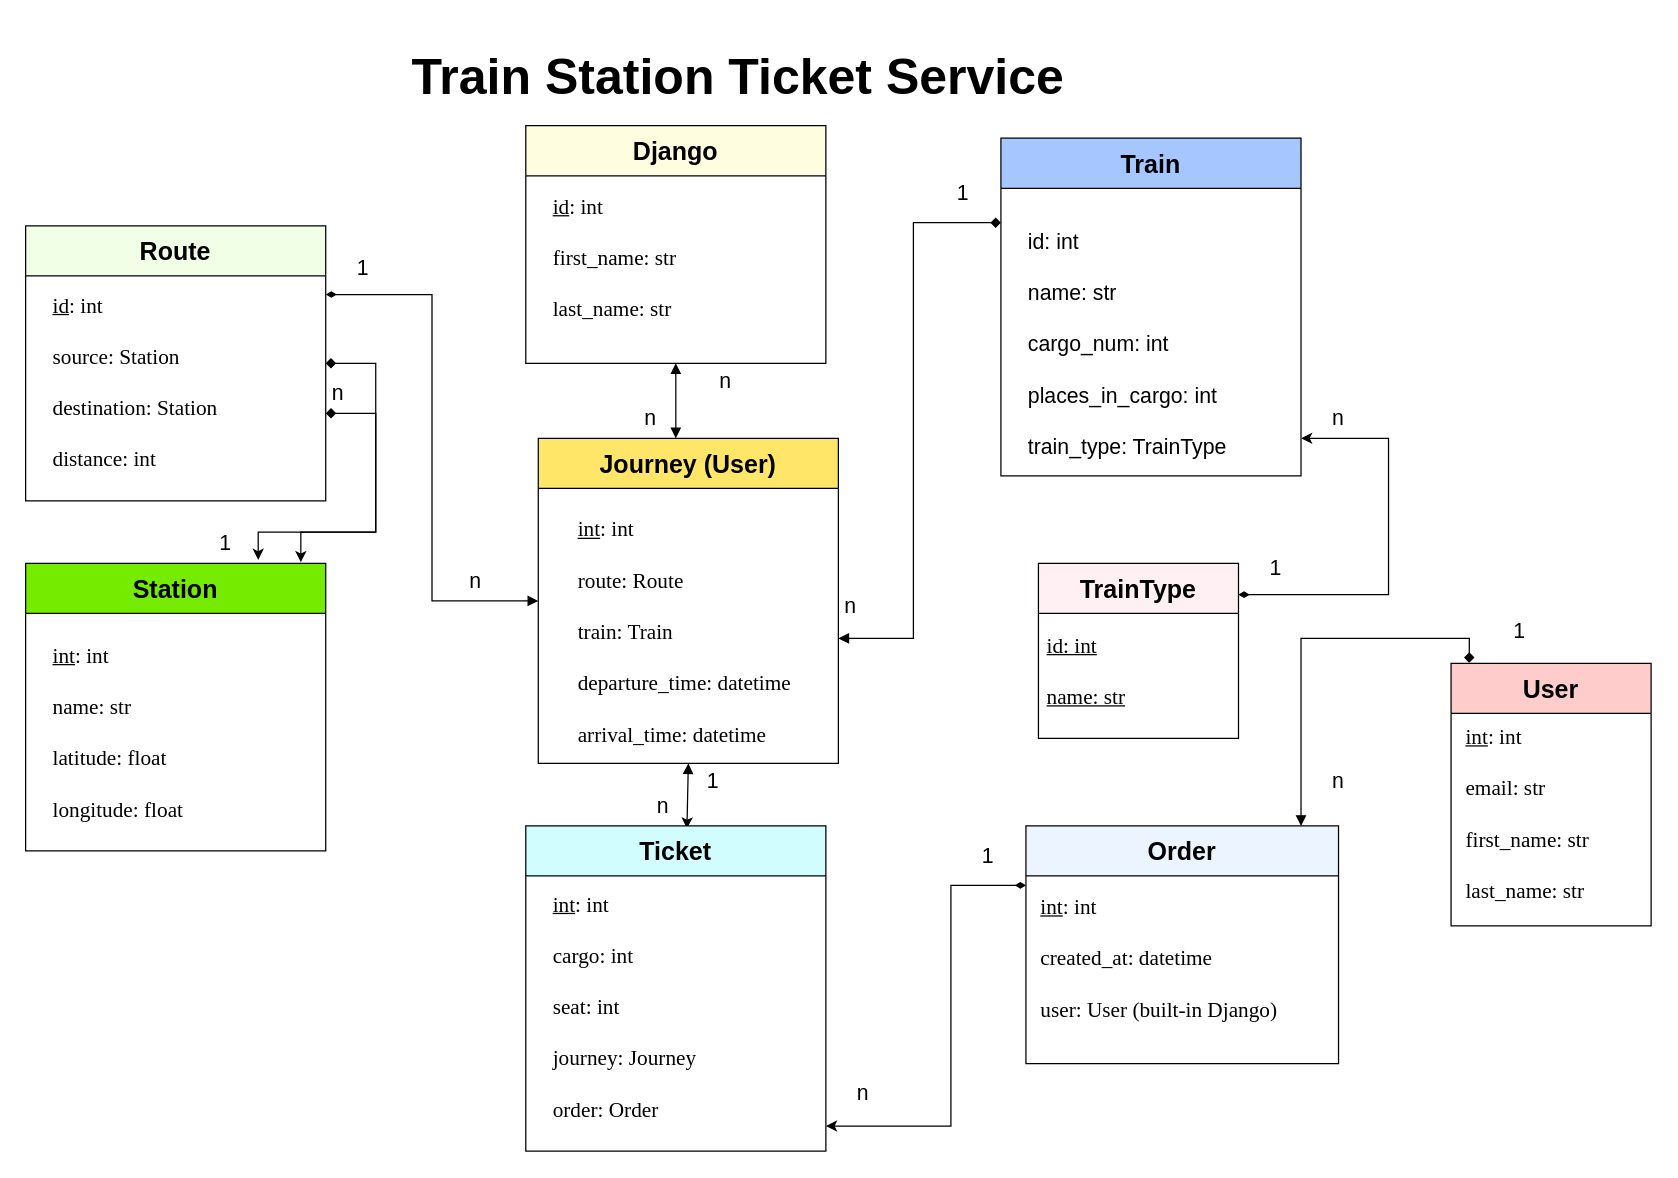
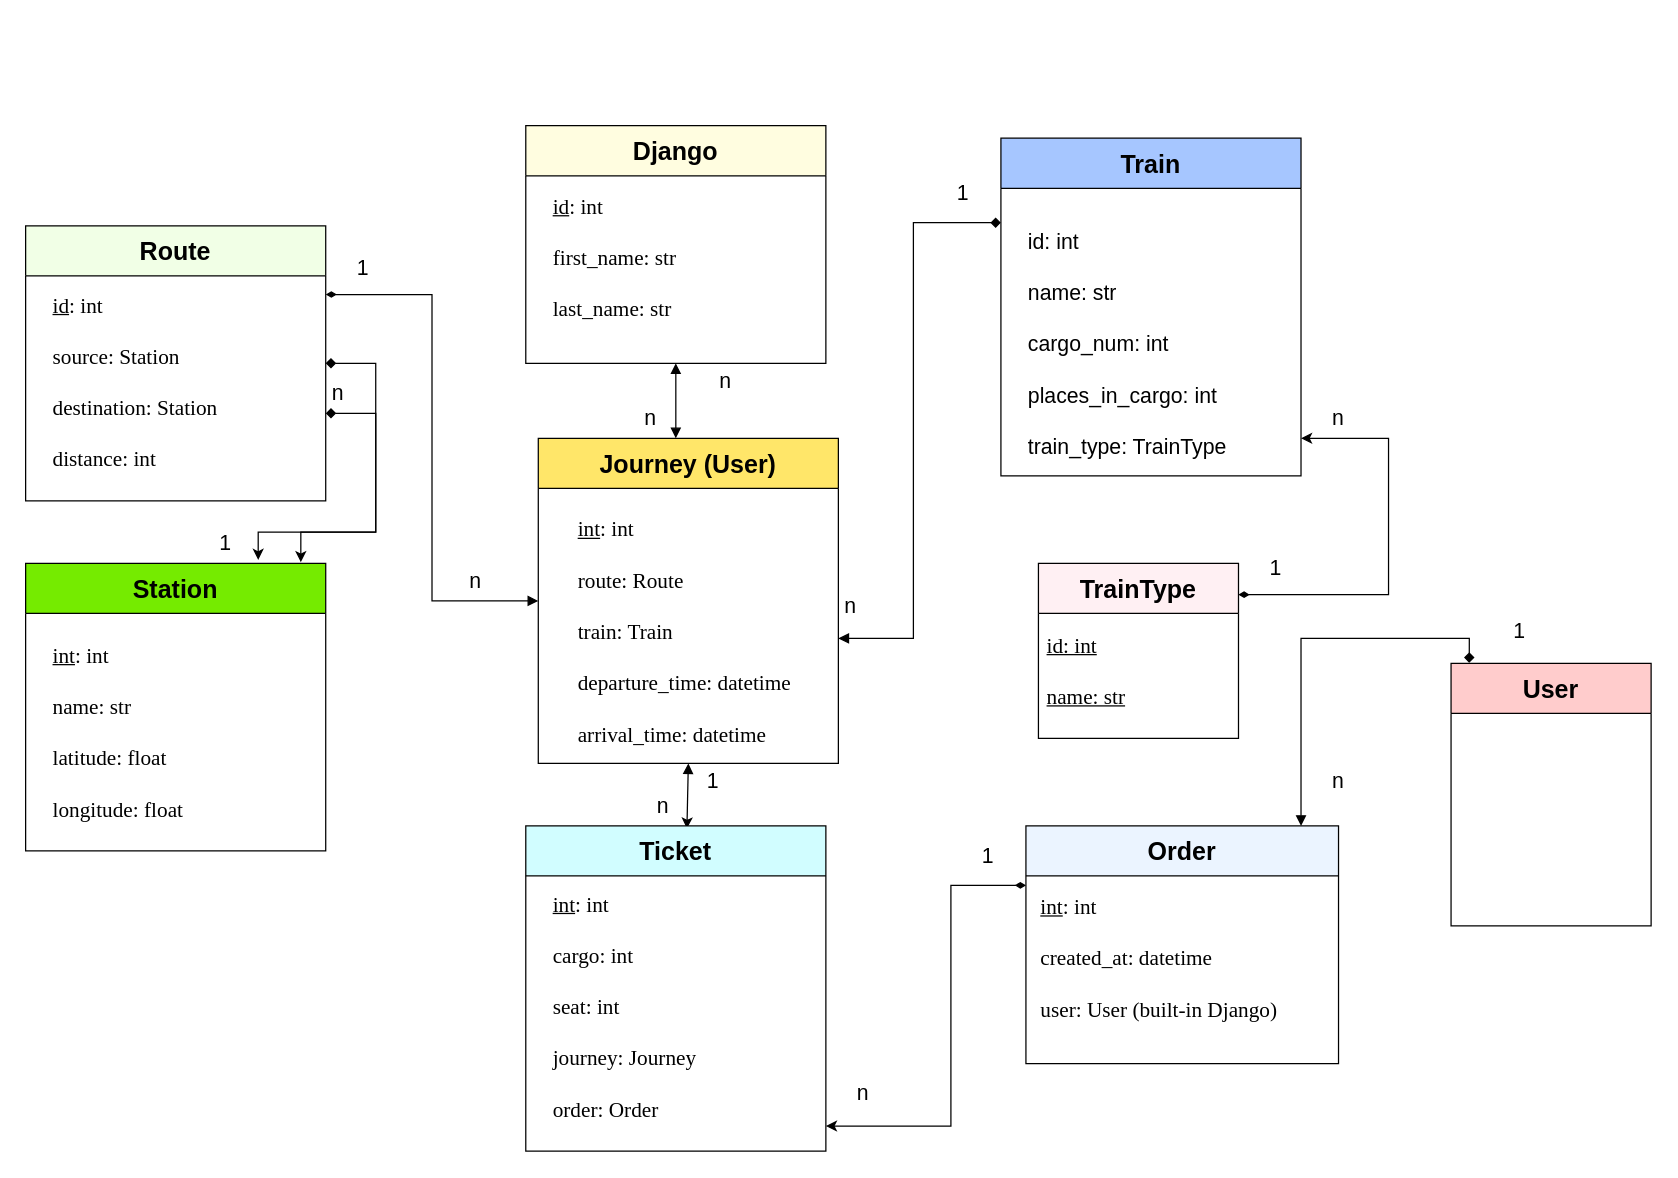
(738, 76) -> none
(1544, 807) -> none
